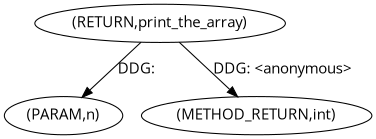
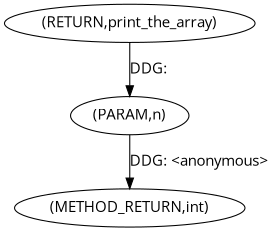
(204, 66) -> (130, 156)
